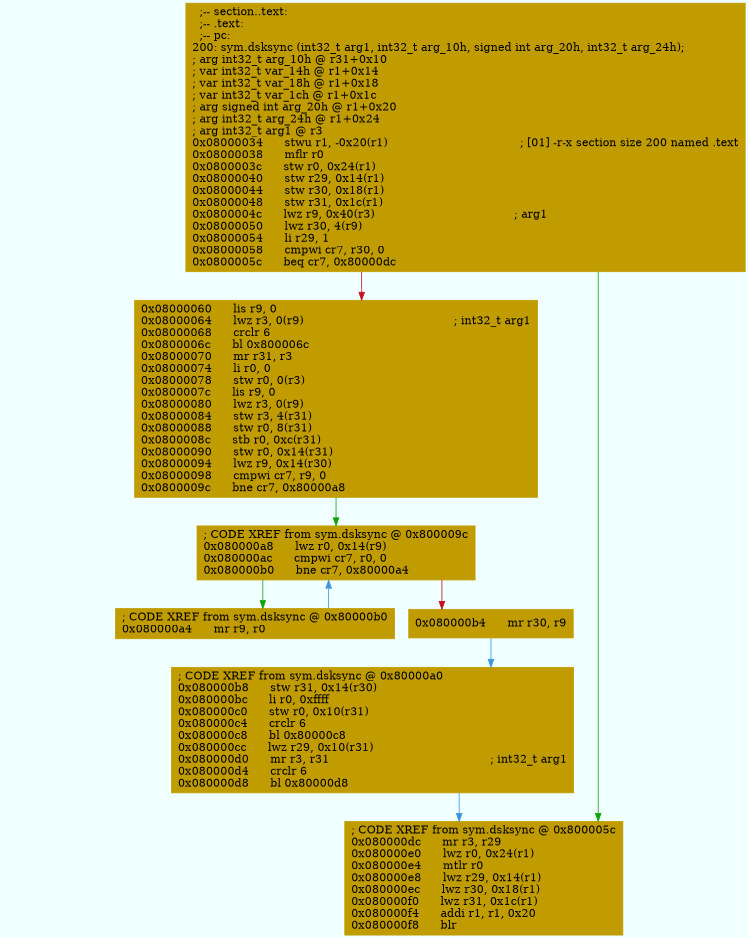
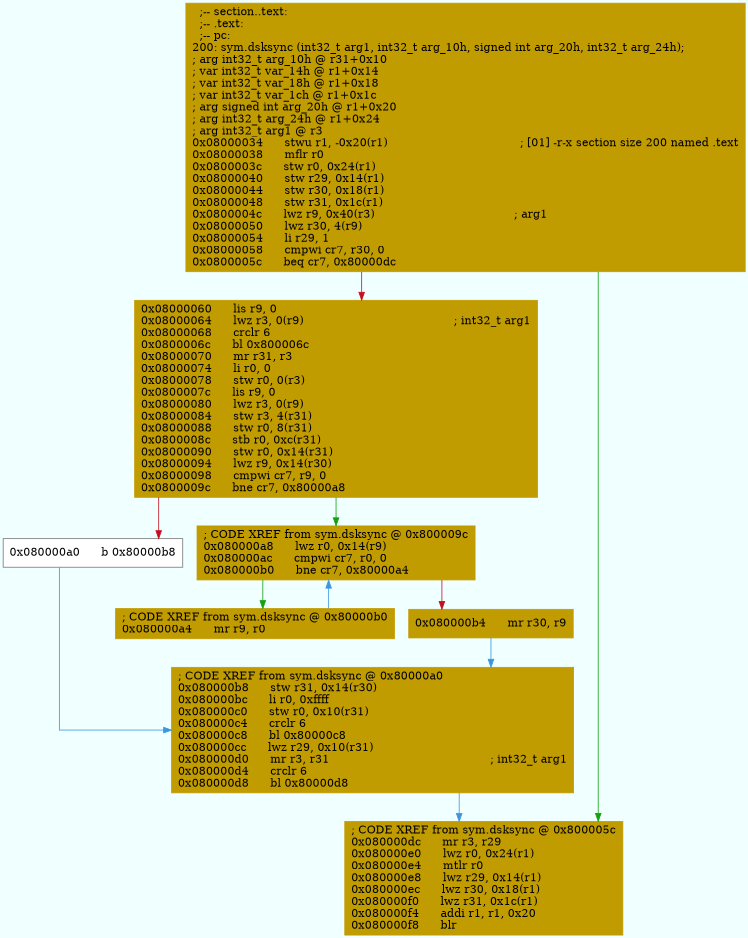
none -> (93, 553)
